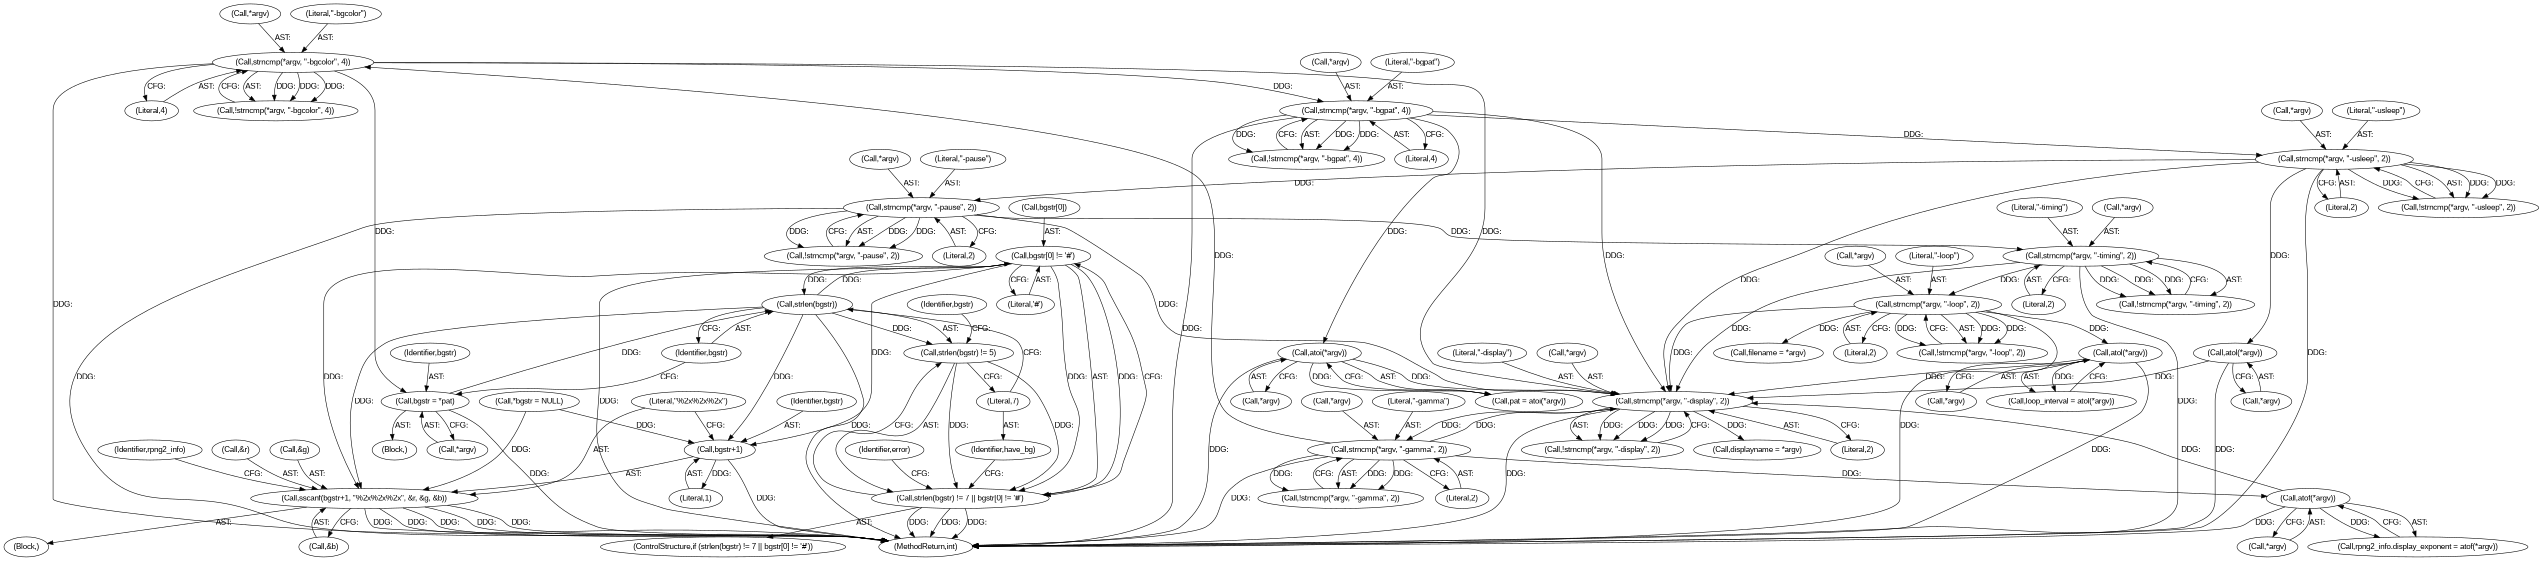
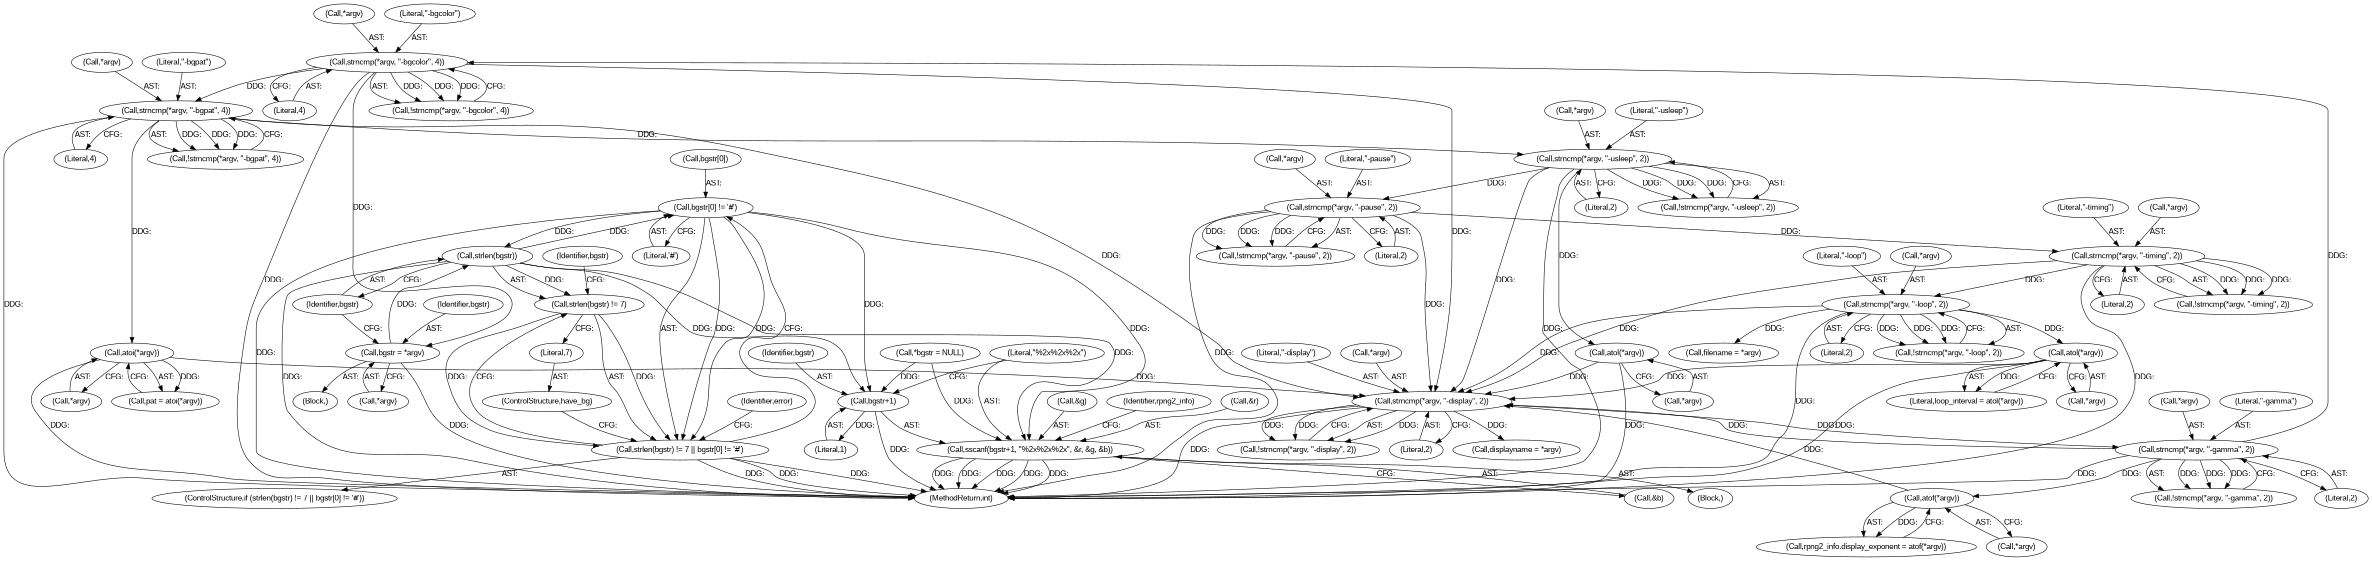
(963, 325) -> none
(959, 353) -> (589, 305)
(425, 402) -> (393, 353)
(2061, 402) -> (1967, 402)
(1003, 450) -> (547, 402)
(1634, 542) -> none
